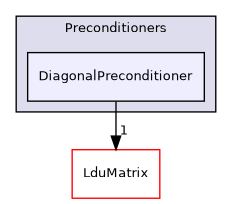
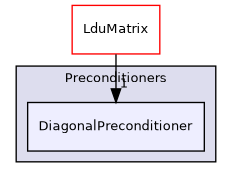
(116, 121) -> (116, 74)
